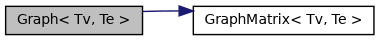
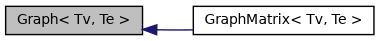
(161, 11) -> (175, 30)
